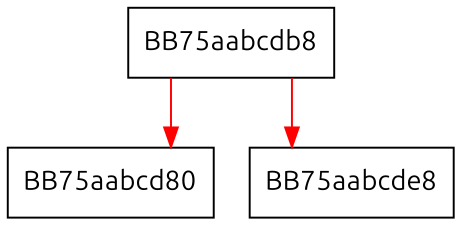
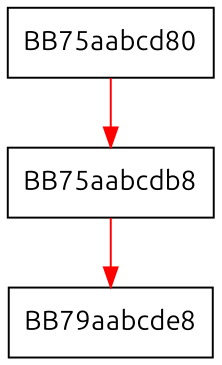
(171, 103) -> (111, 103)
(352, 183) -> (111, 323)
